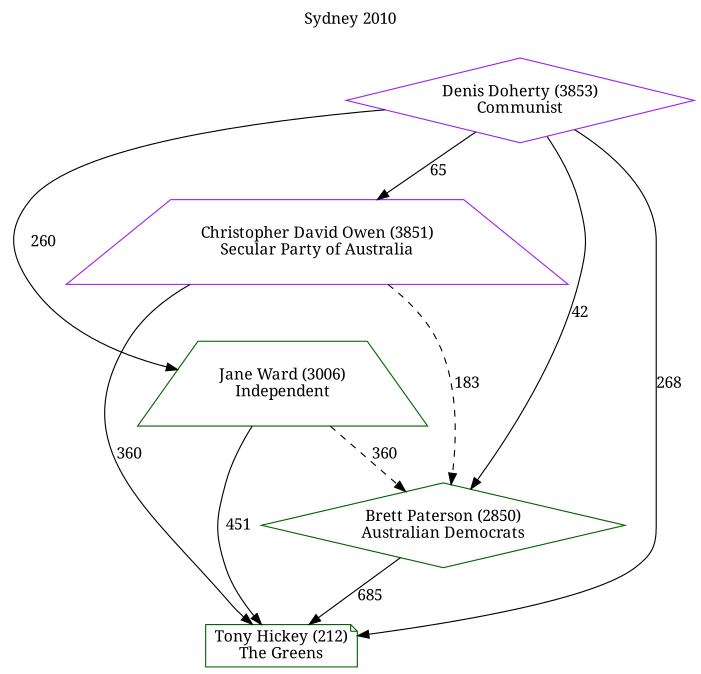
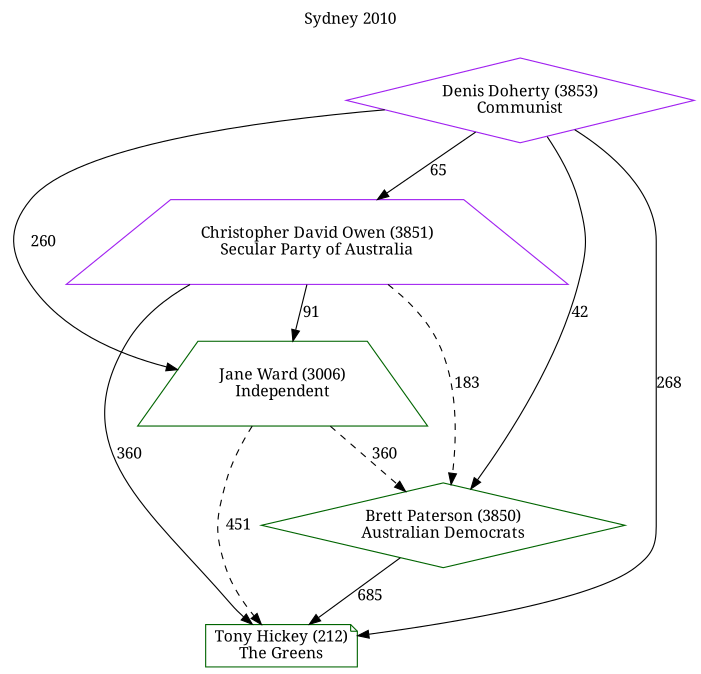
none -> (301, 307)
(218, 522) -> (218, 522)
(443, 525) -> (443, 525)
